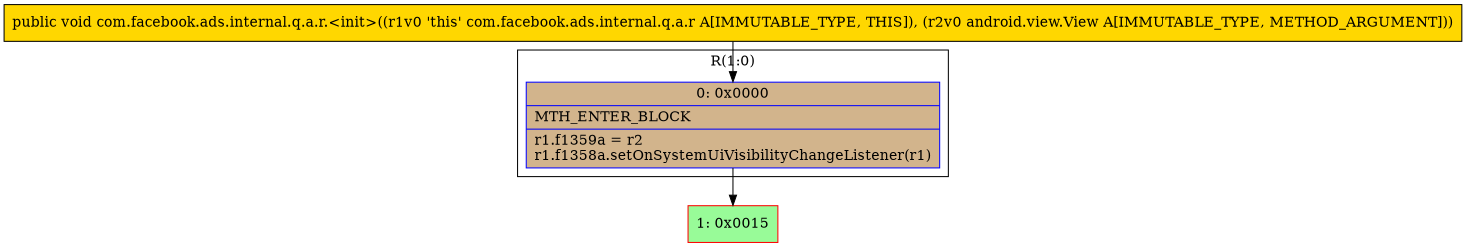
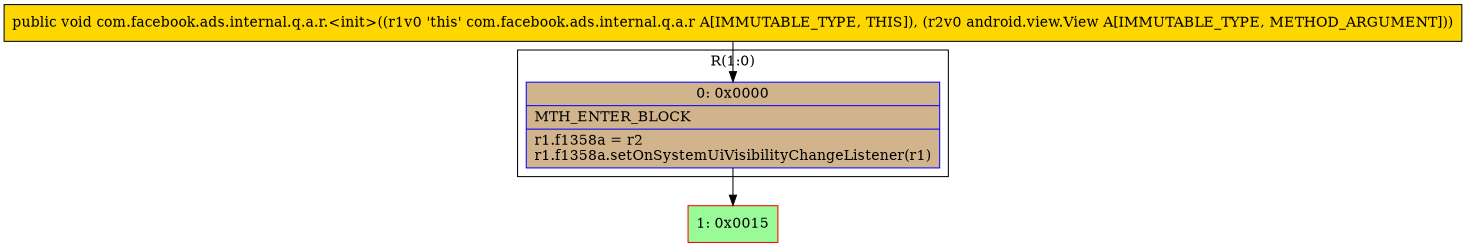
(589, 140) -> (589, 140)
